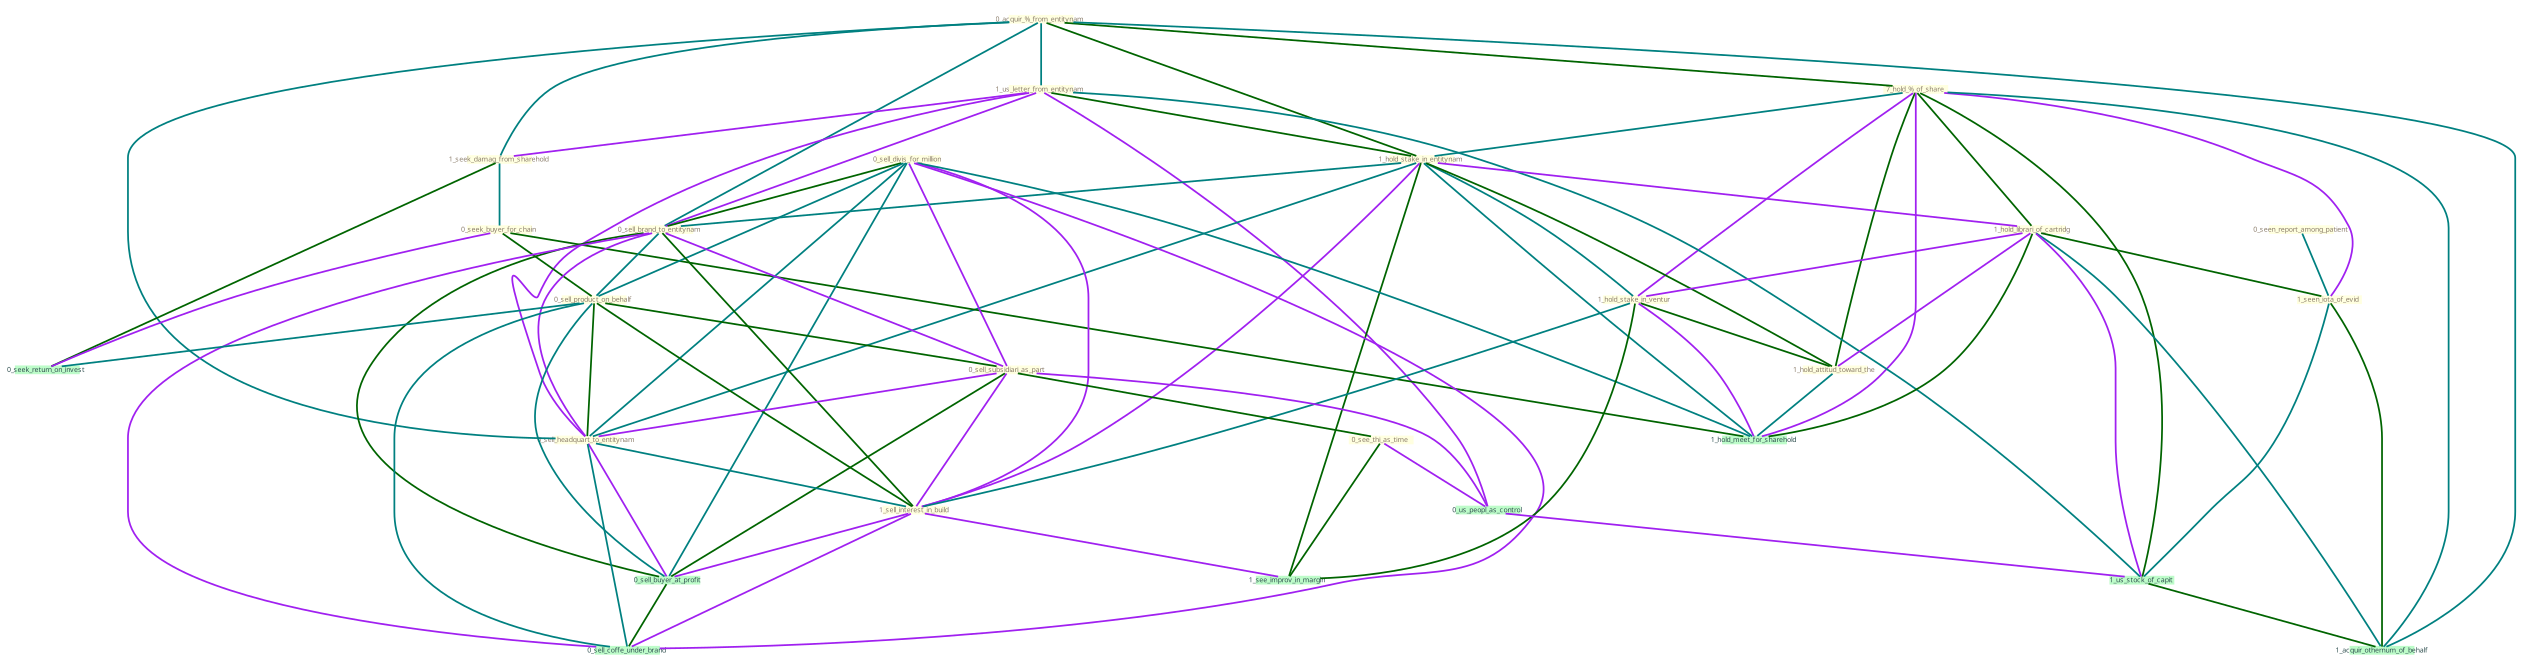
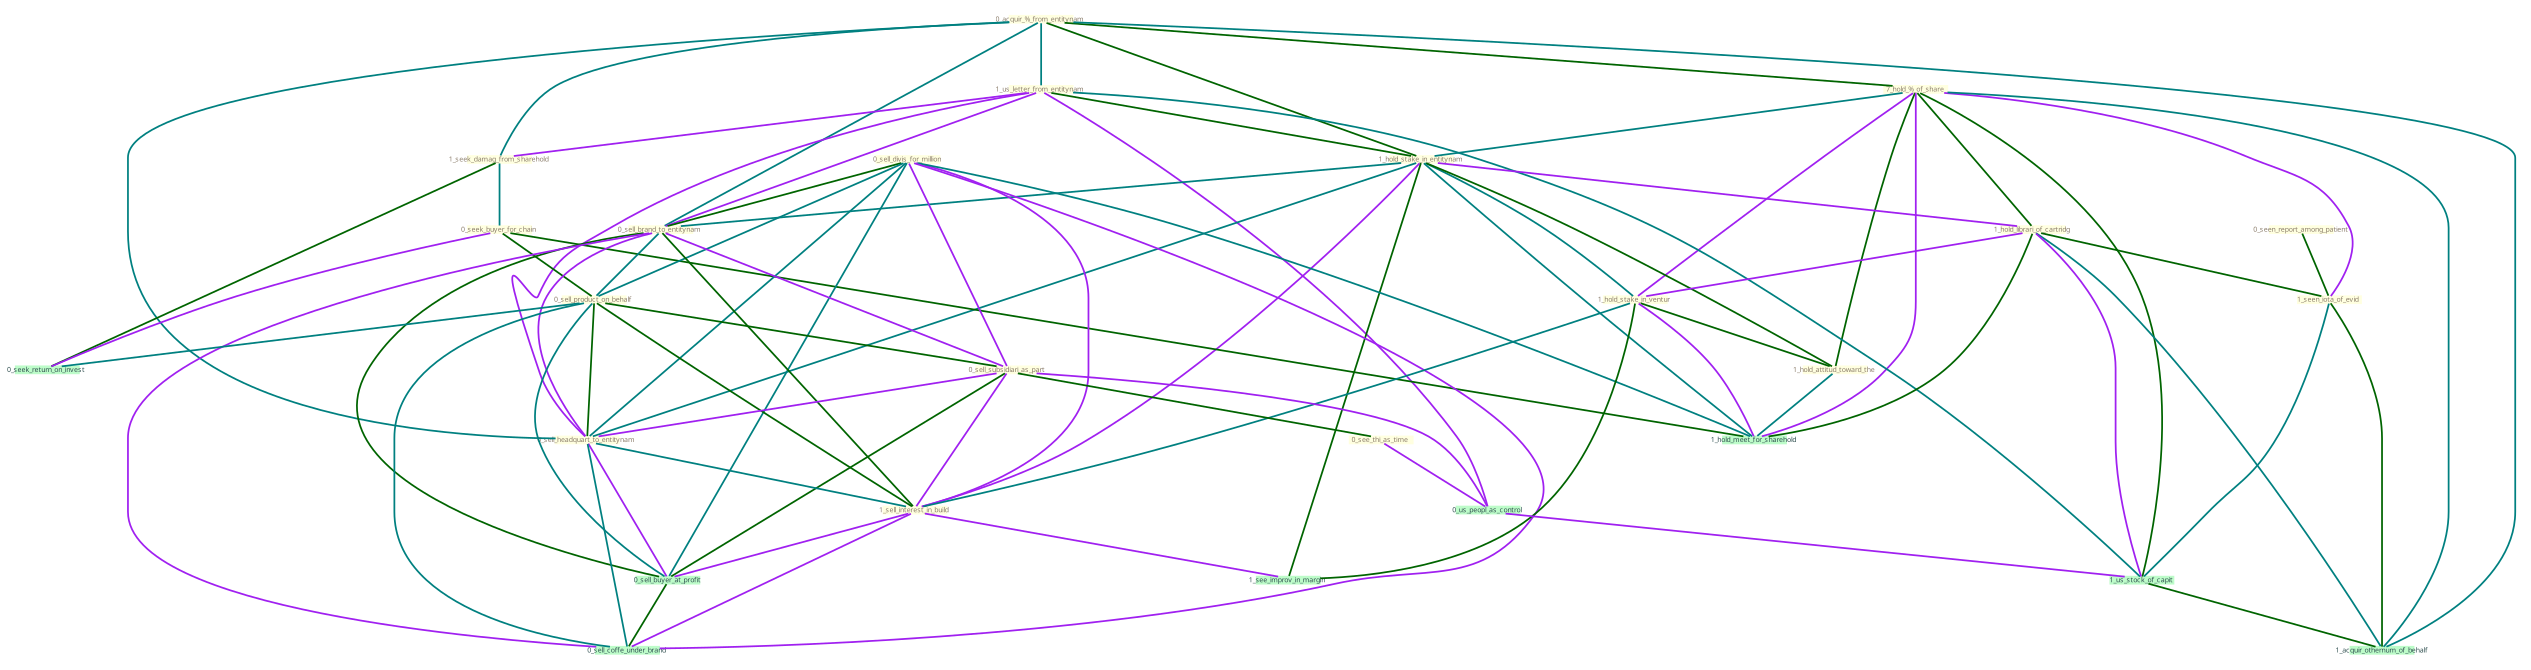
(2315, 265) -> (2315, 265)
(1934, 300) -> none
(1335, 510) -> none
